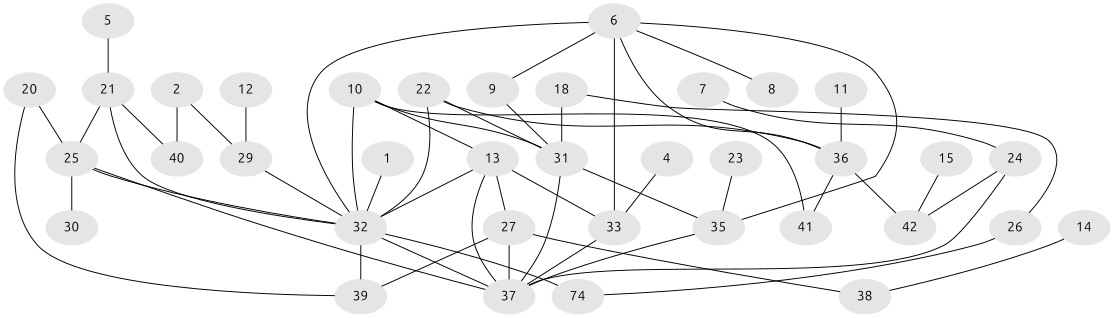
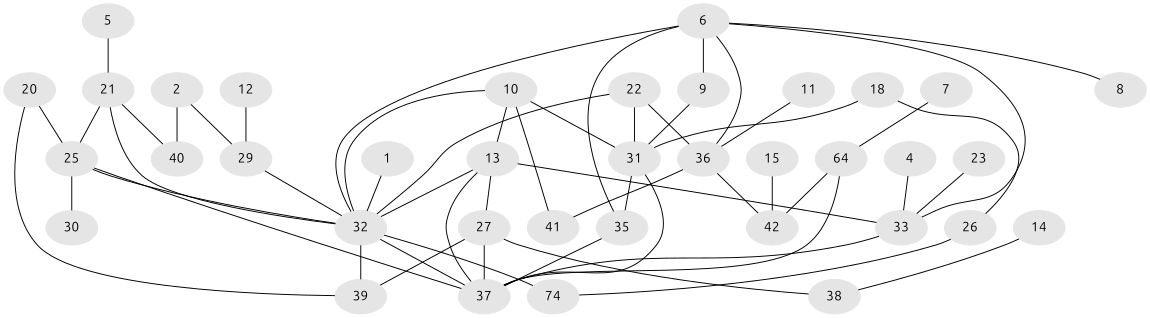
(1015, 159) -> (841, 159)
(727, 193) -> (940, 193)
